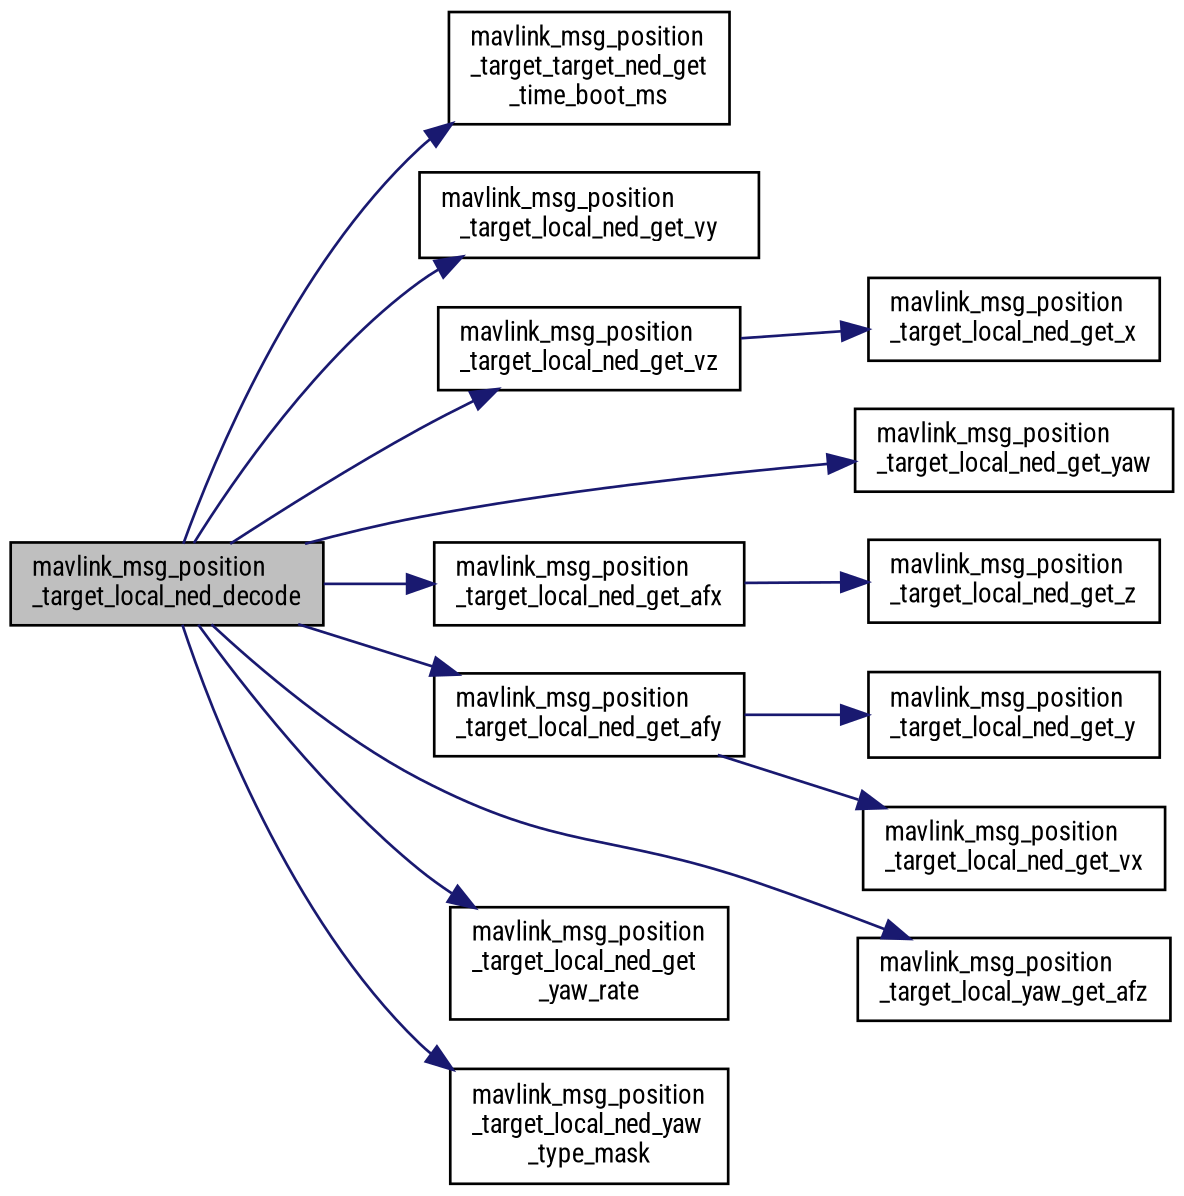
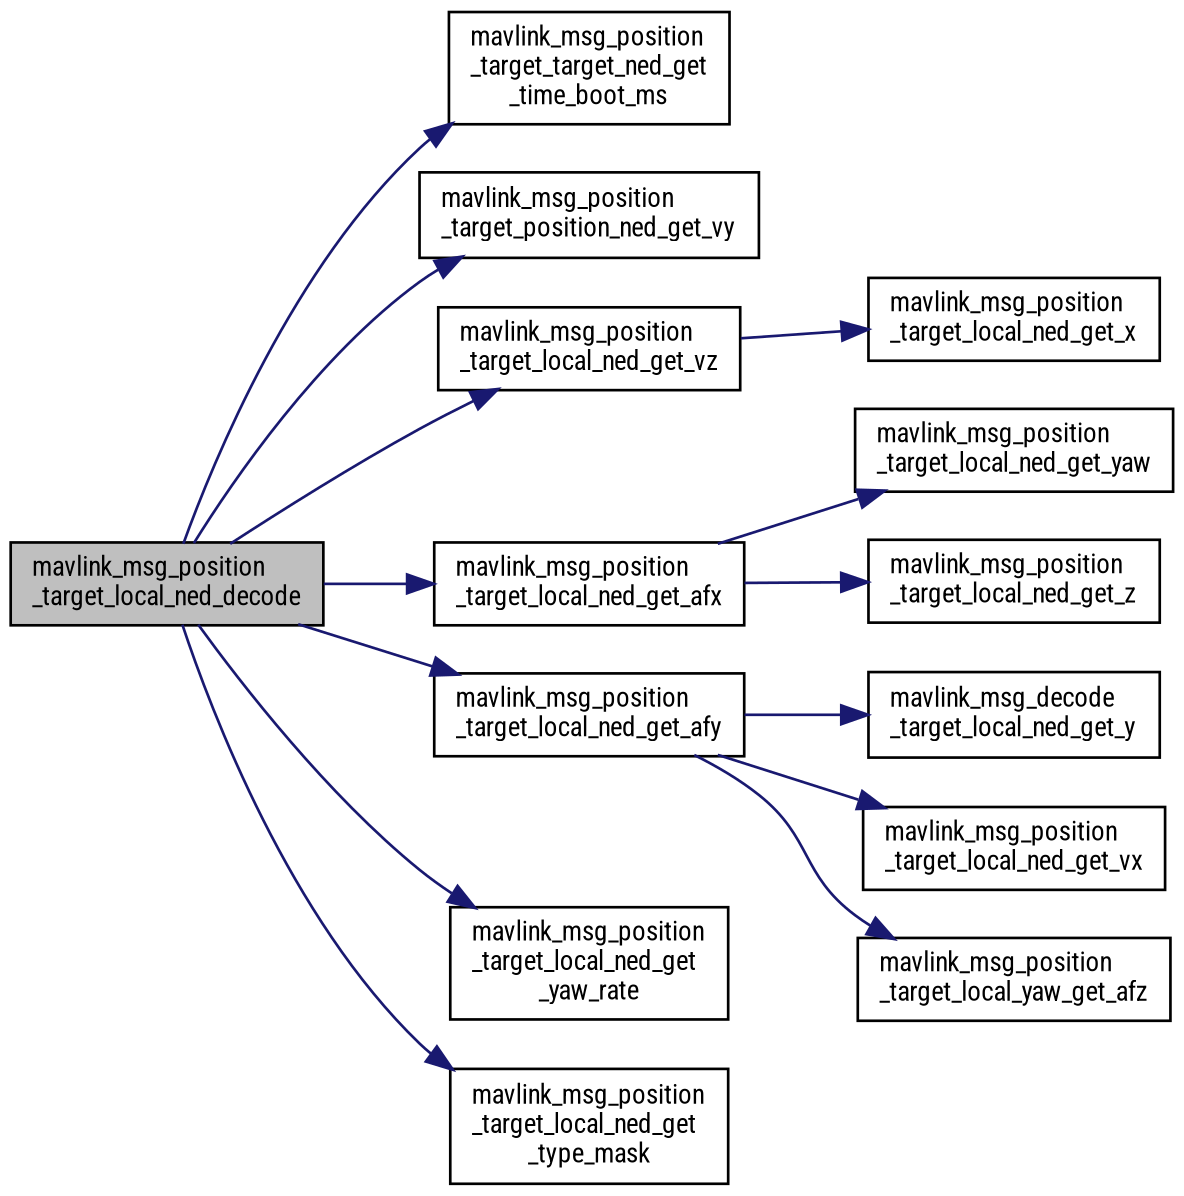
(589, 215) -> (589, 215)
(565, 494) -> (788, 521)
(1014, 715) -> (1014, 715)
(525, 823) -> (792, 831)
(589, 1126) -> (589, 1126)
